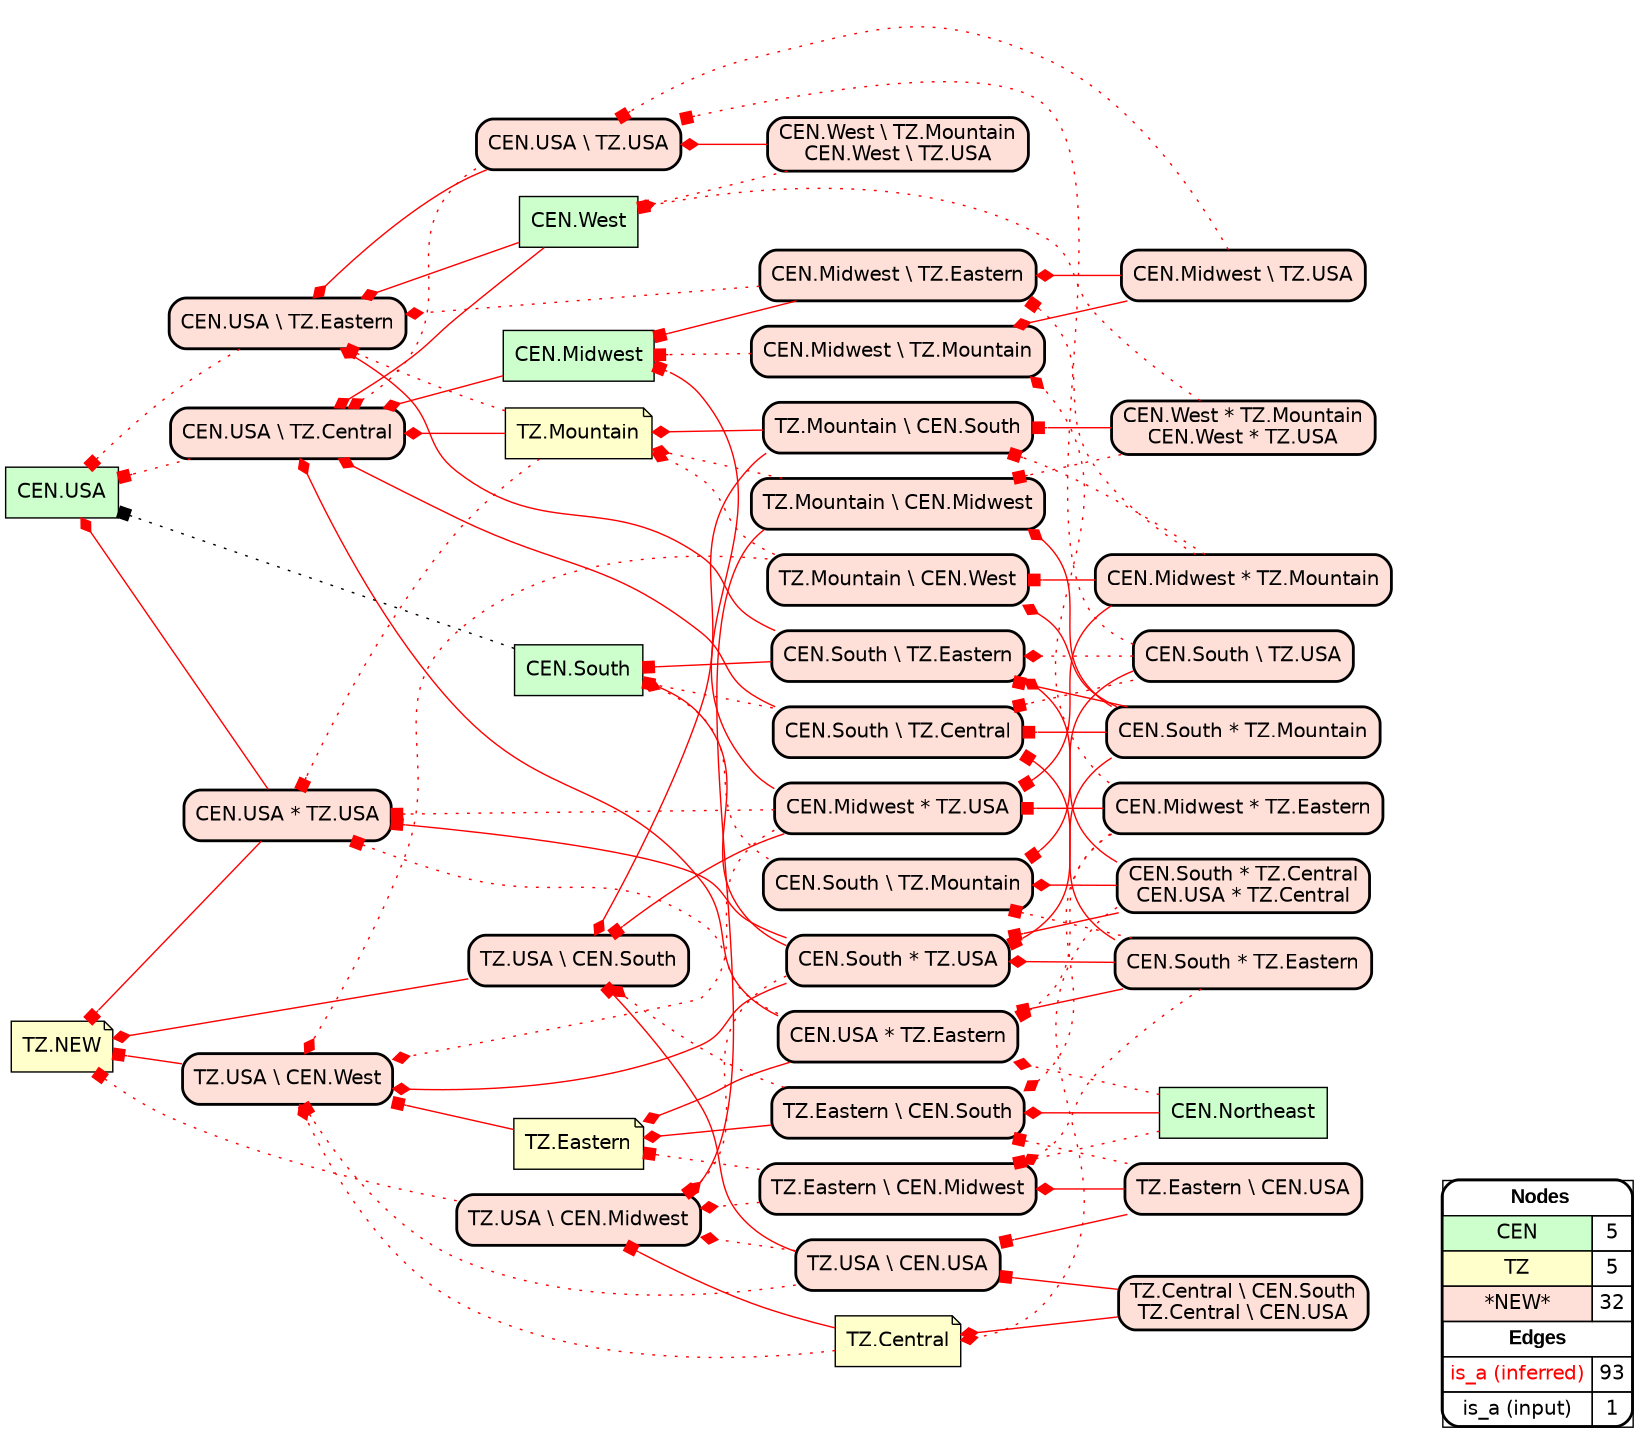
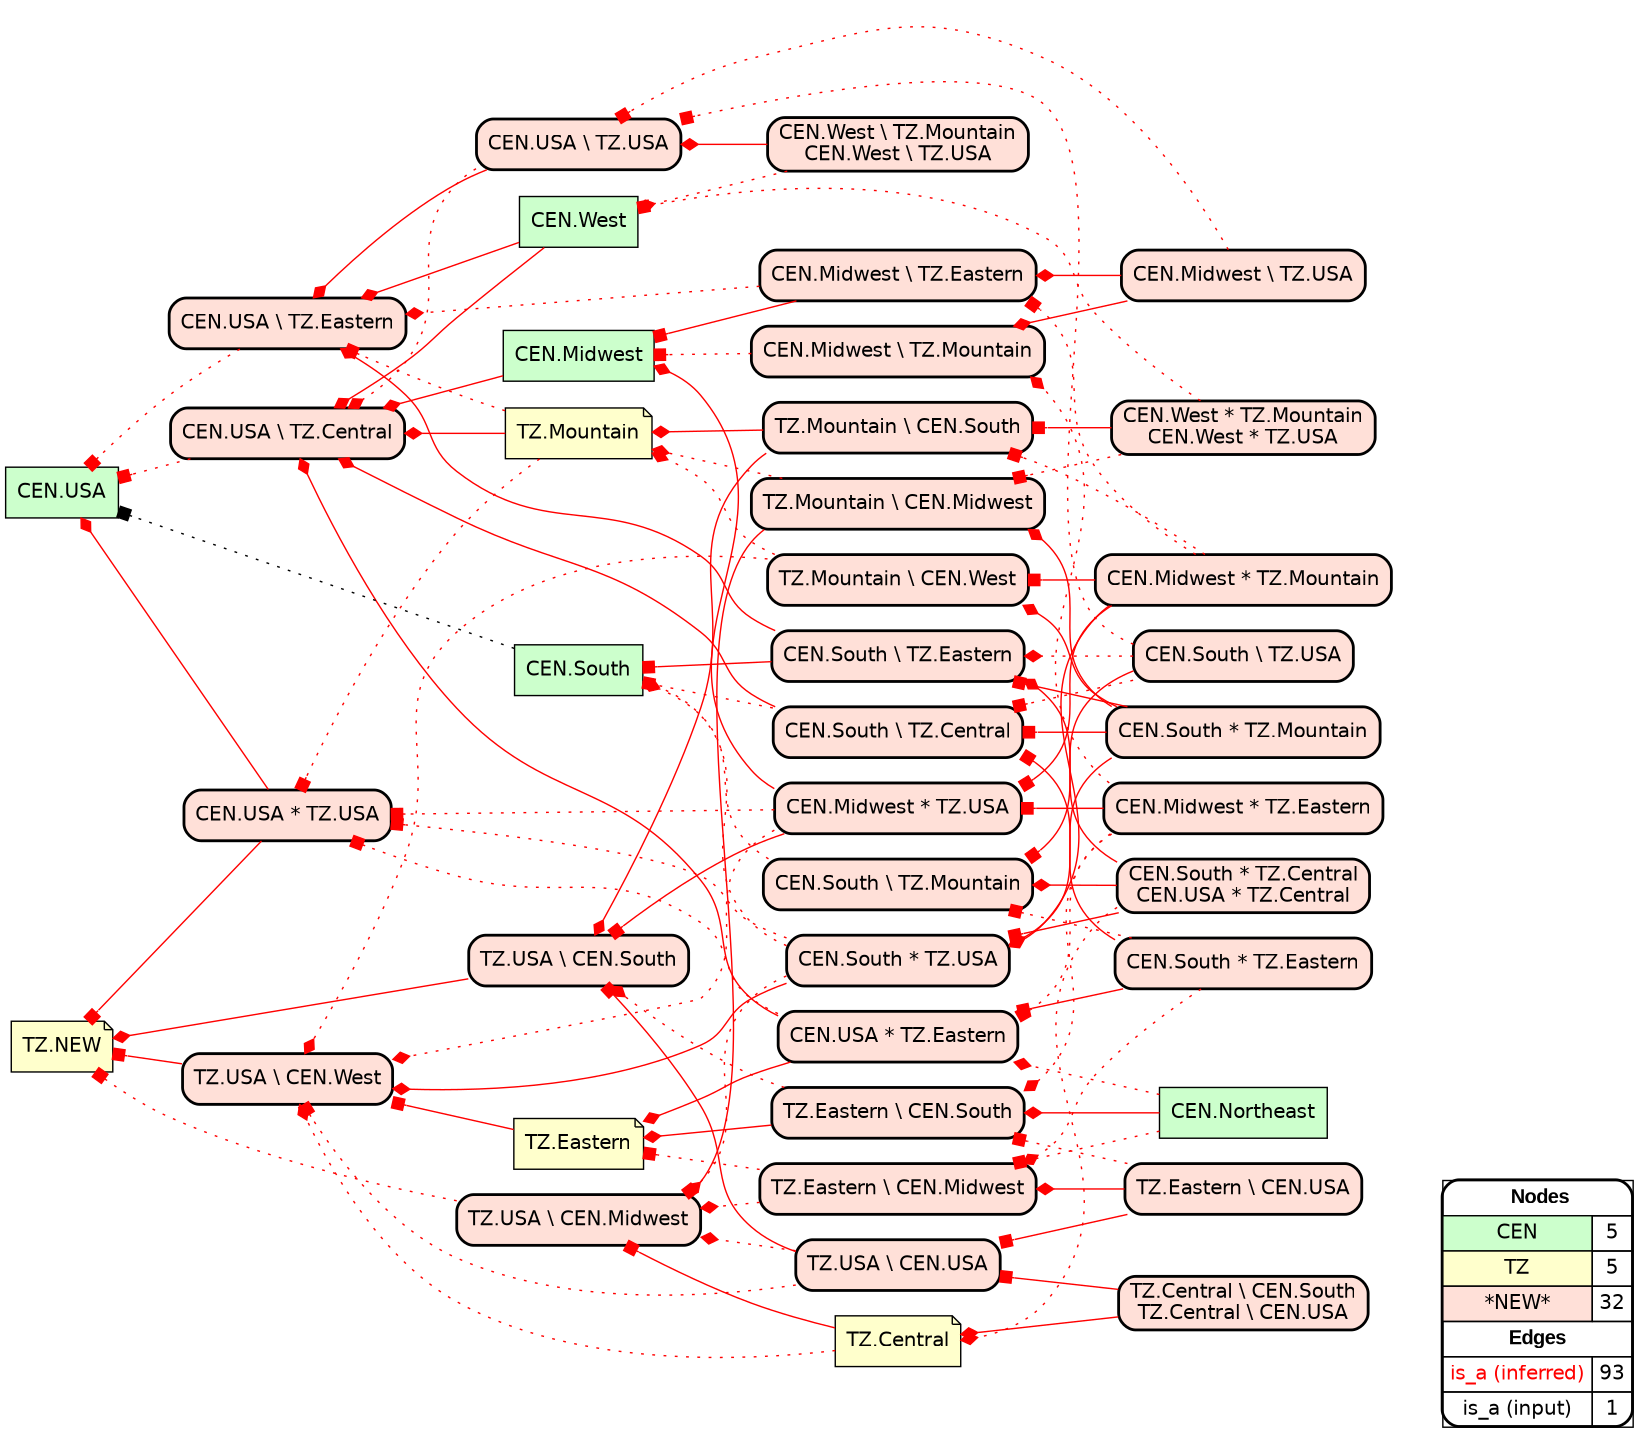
(728, 568) -> (728, 568)
(725, 816) -> (725, 816)
(1070, 850) -> (1070, 850)
(608, 851) -> (608, 851)
(1084, 962) -> (1079, 846)
